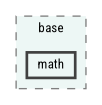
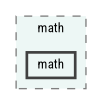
(51, 29) -> (51, 29)
